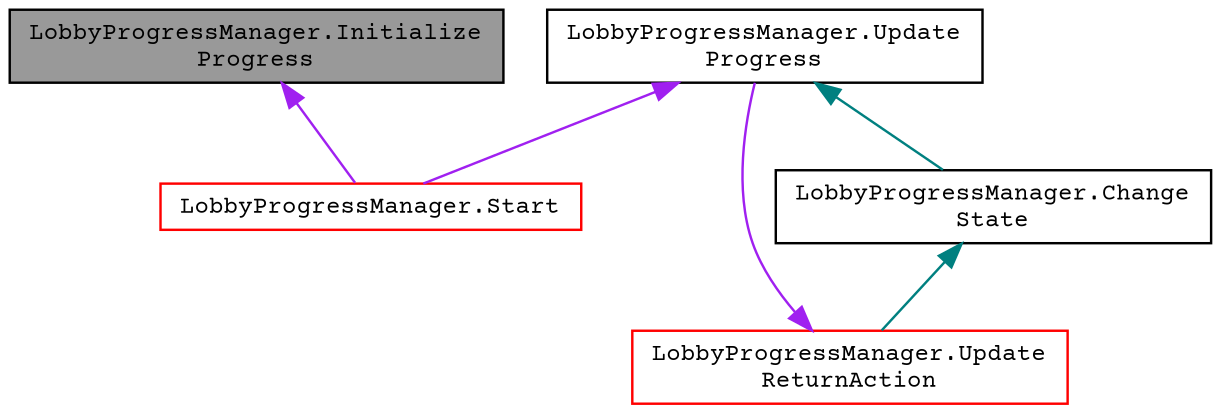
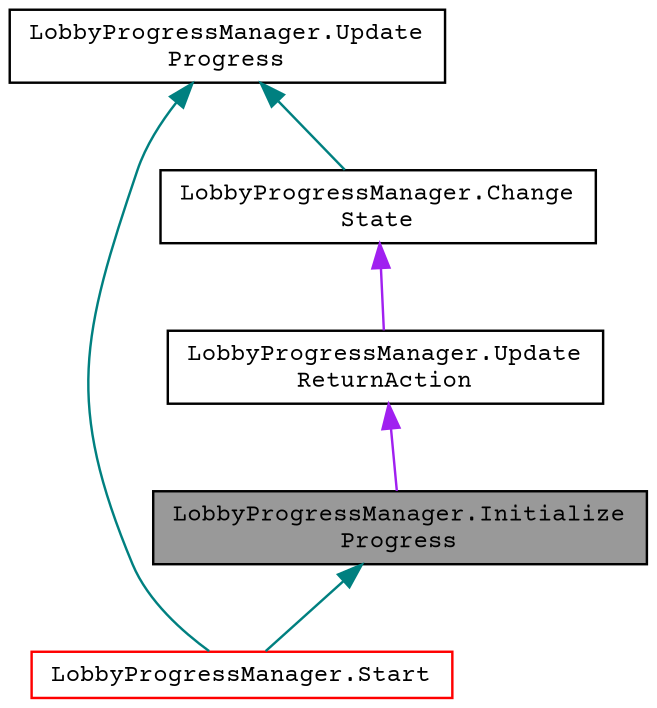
(539, 138) -> (89, 387)
(326, 143) -> (304, 616)
(744, 204) -> (394, 460)
(913, 296) -> (382, 299)
(850, 367) -> (385, 367)
